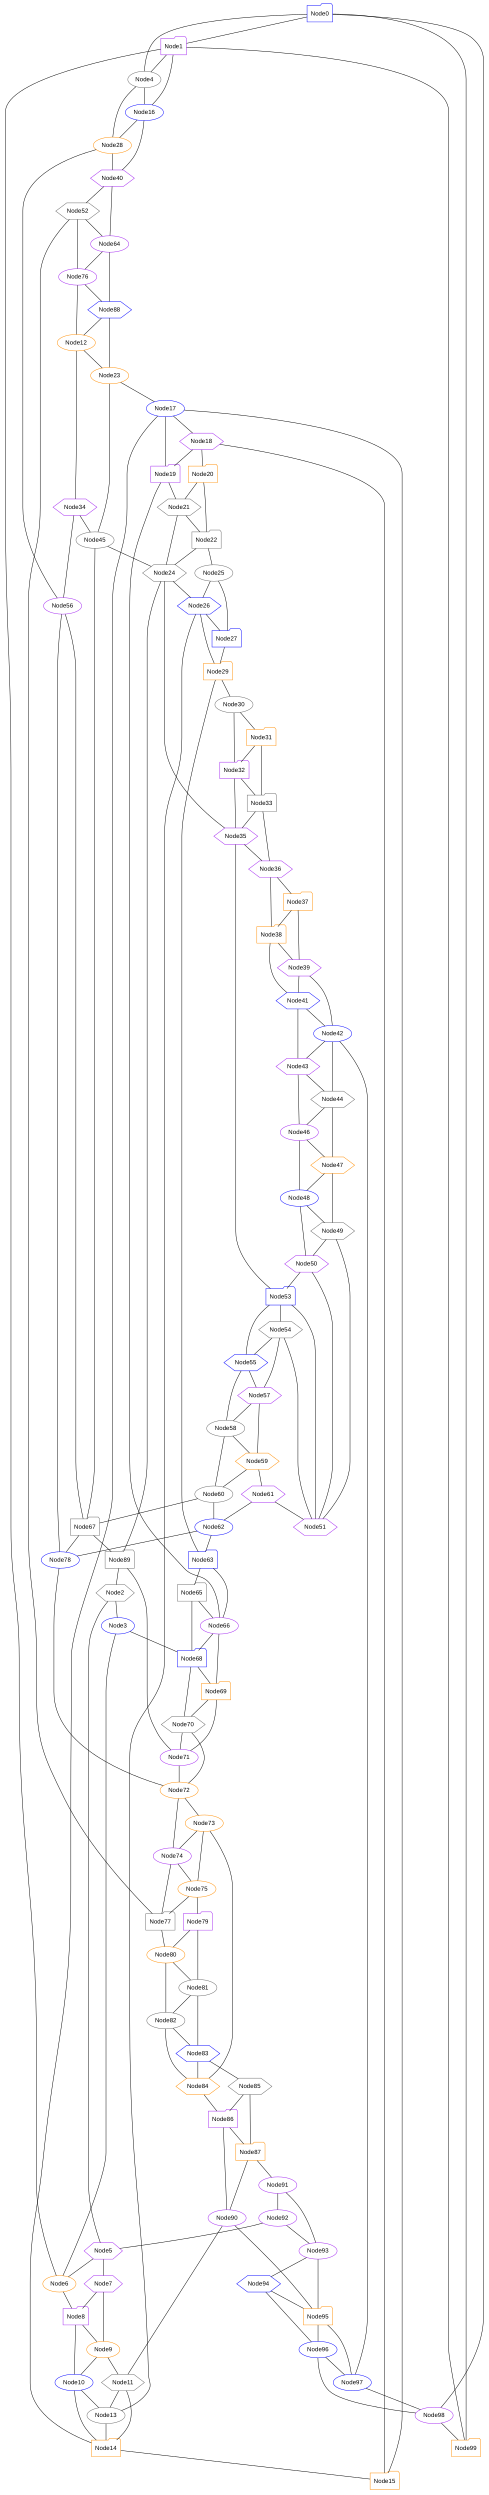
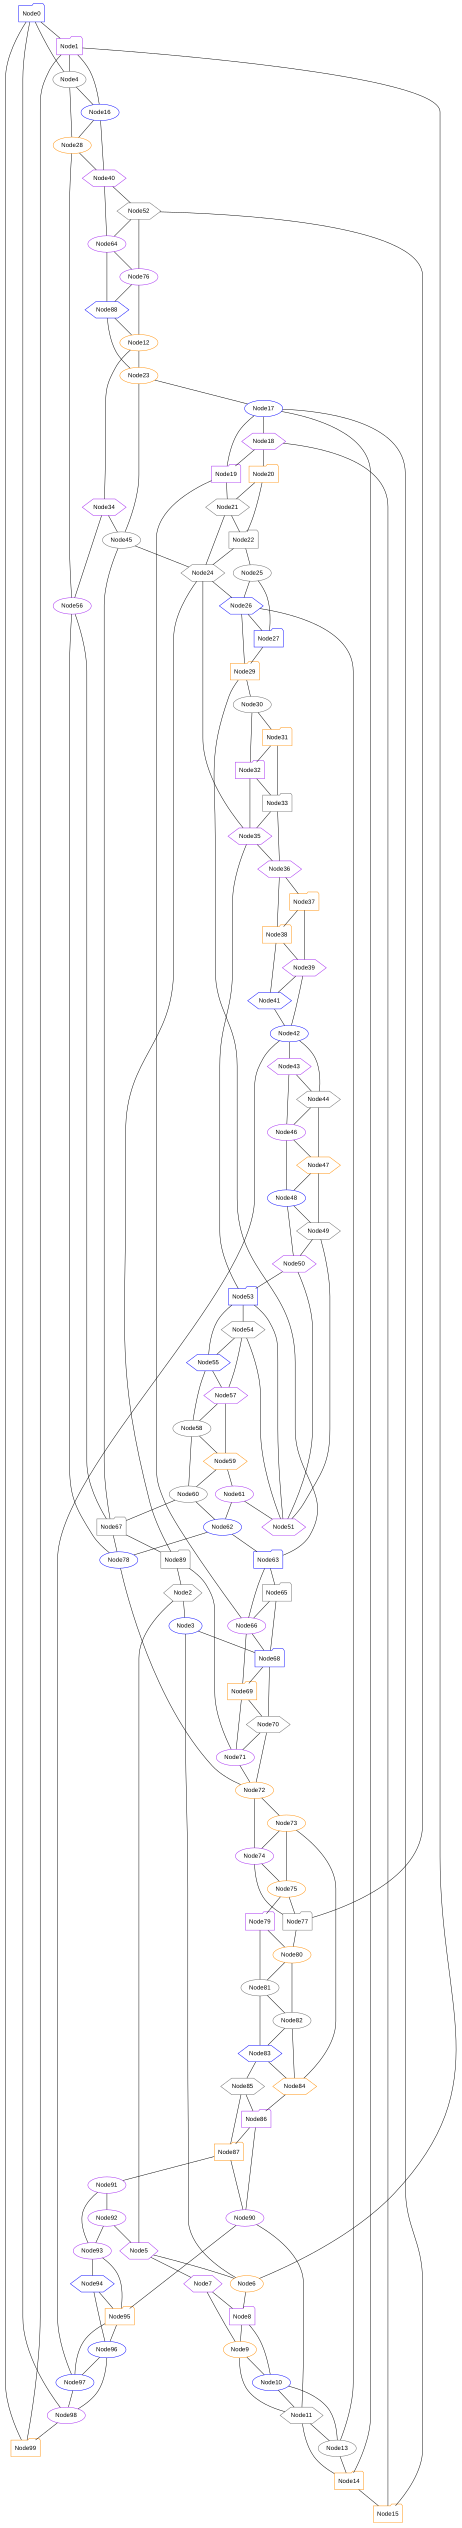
(298, 1034) -> none
(263, 1494) -> (234, 1494)
(80, 2418) -> (286, 2399)
